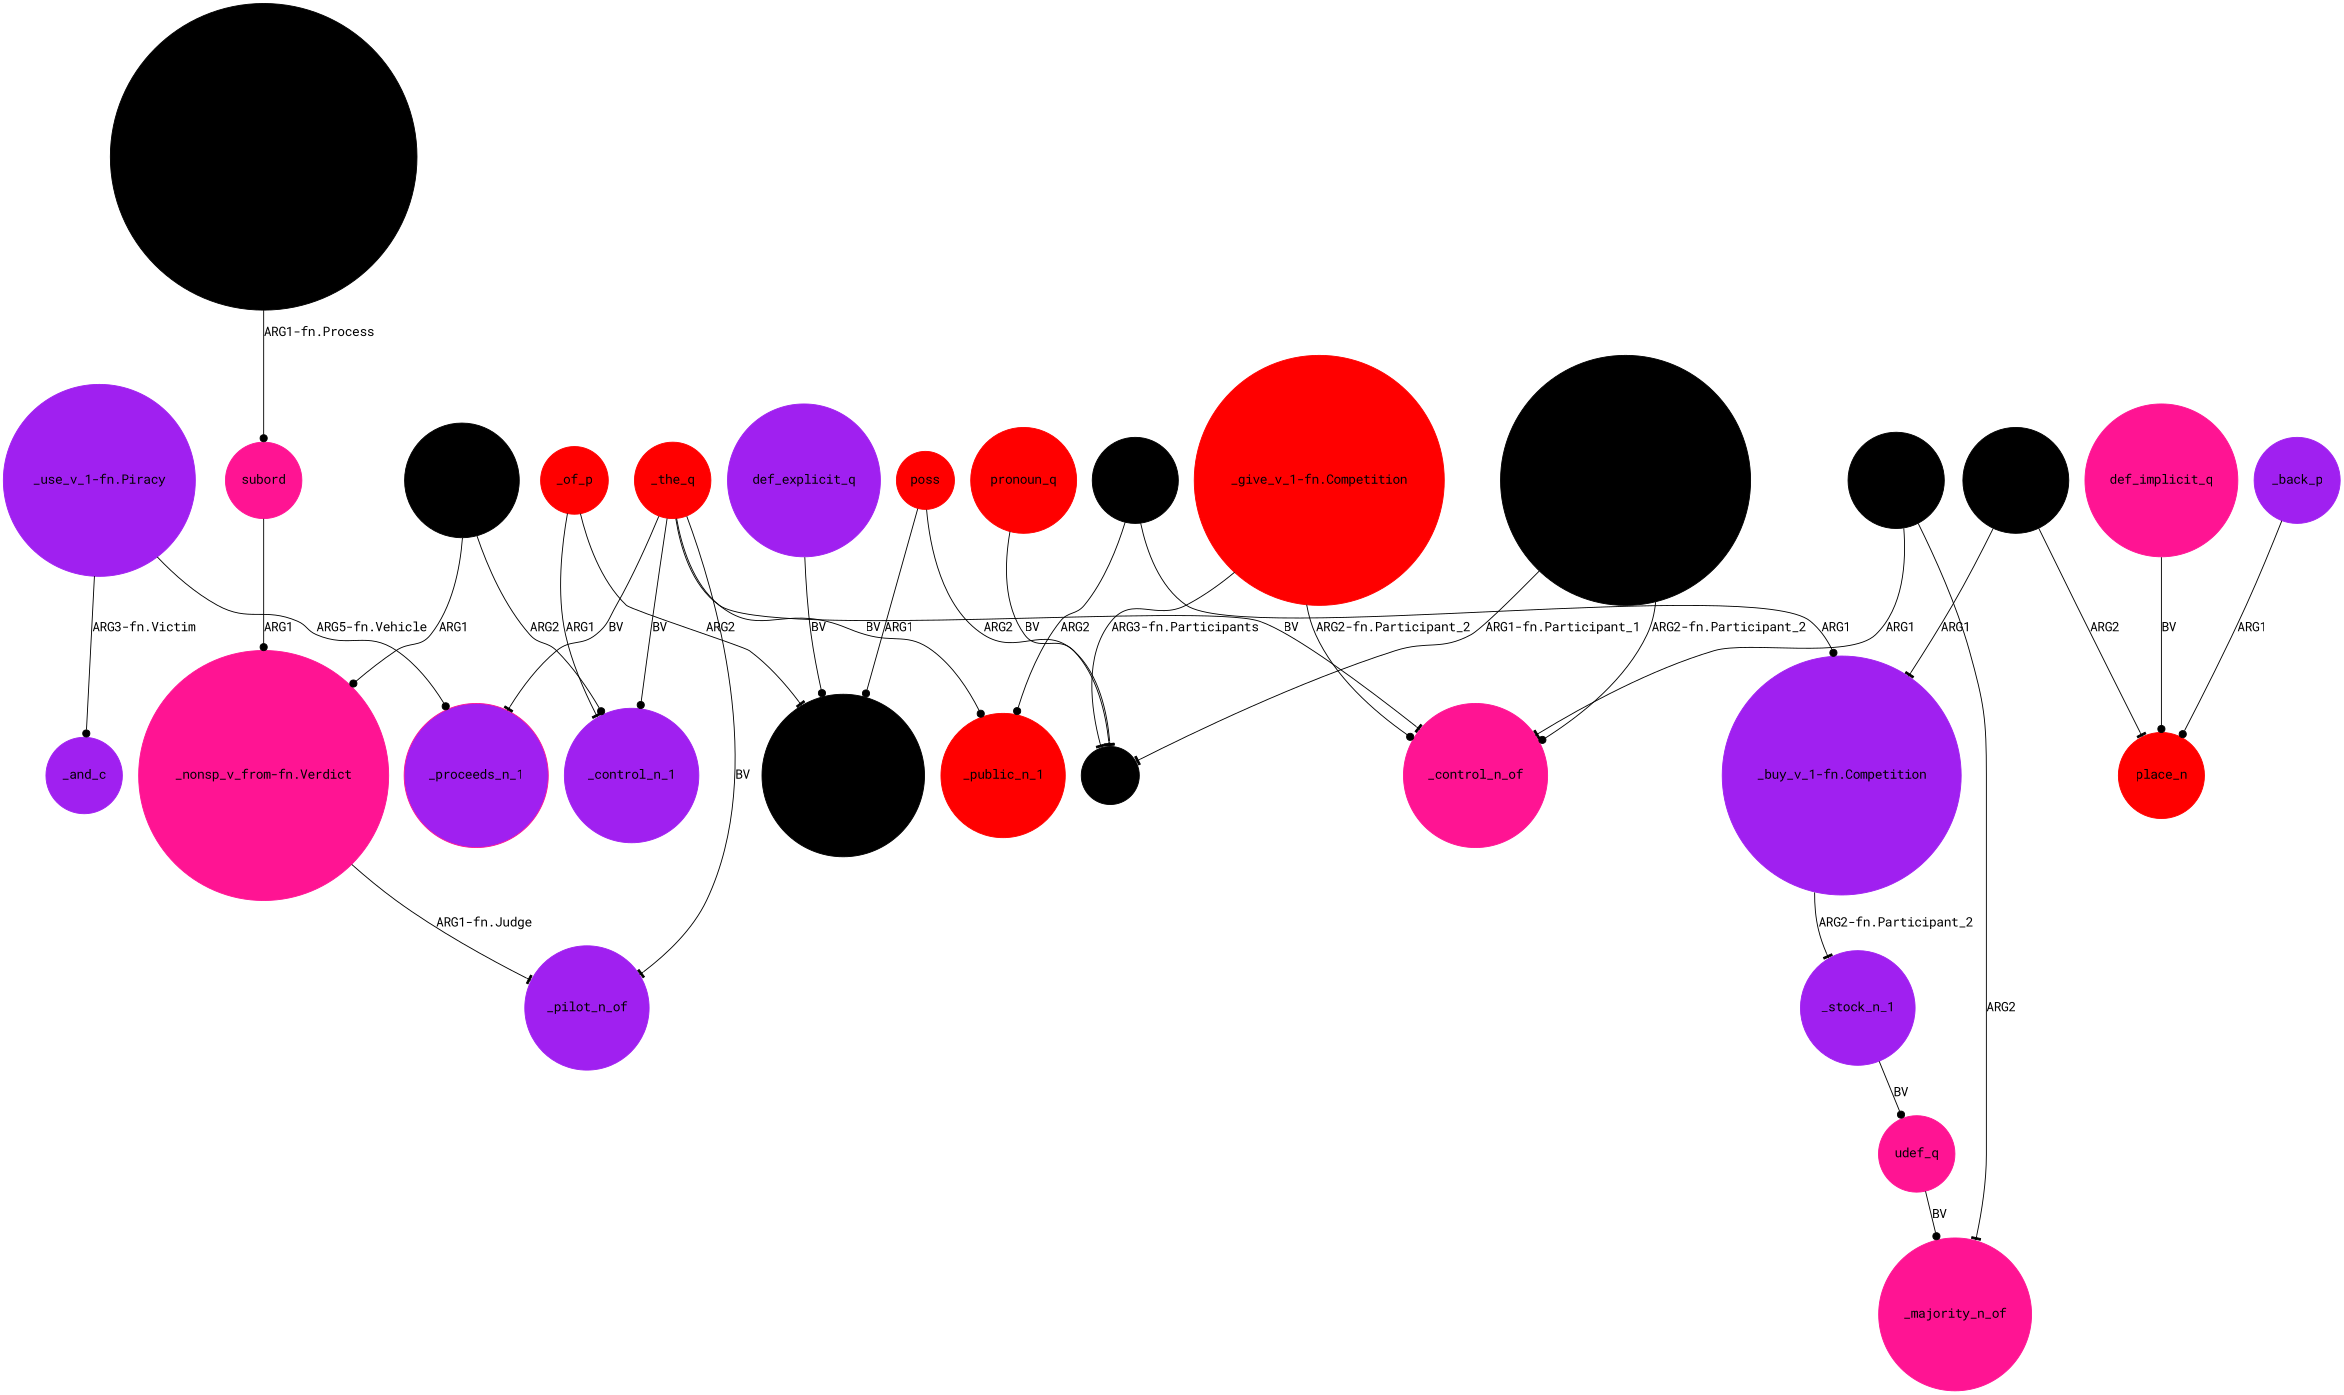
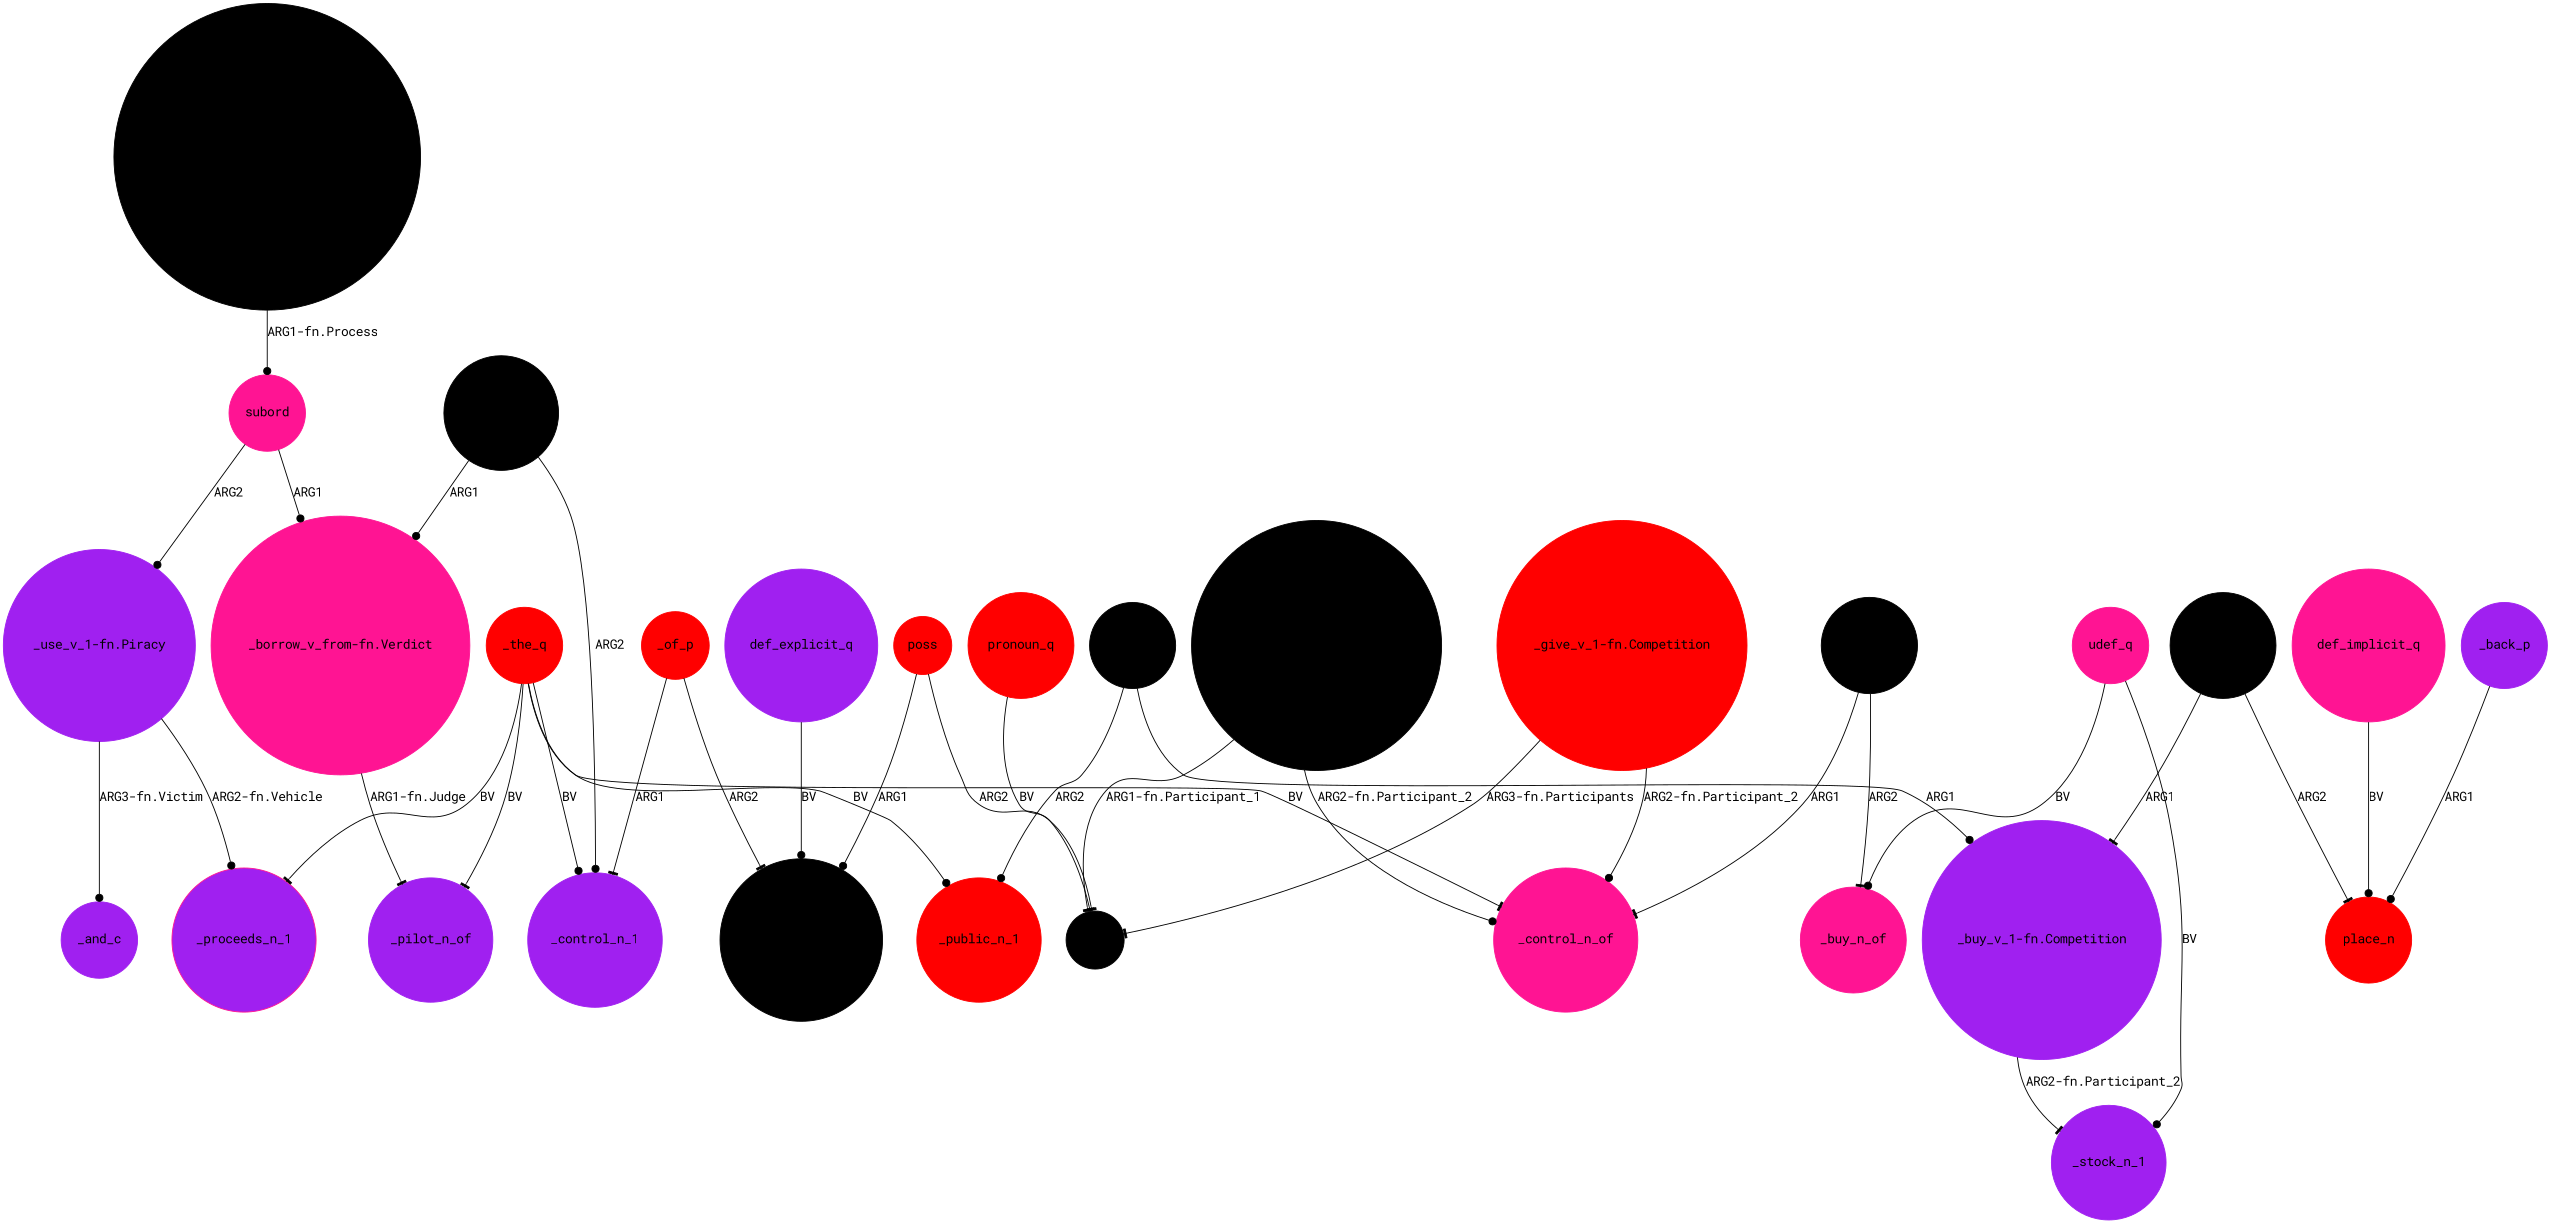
none -> (202, 503)
(372, 628) -> (267, 798)
(264, 776) -> (340, 646)
(1889, 1086) -> (2180, 901)
(1955, 1314) -> (1853, 940)
